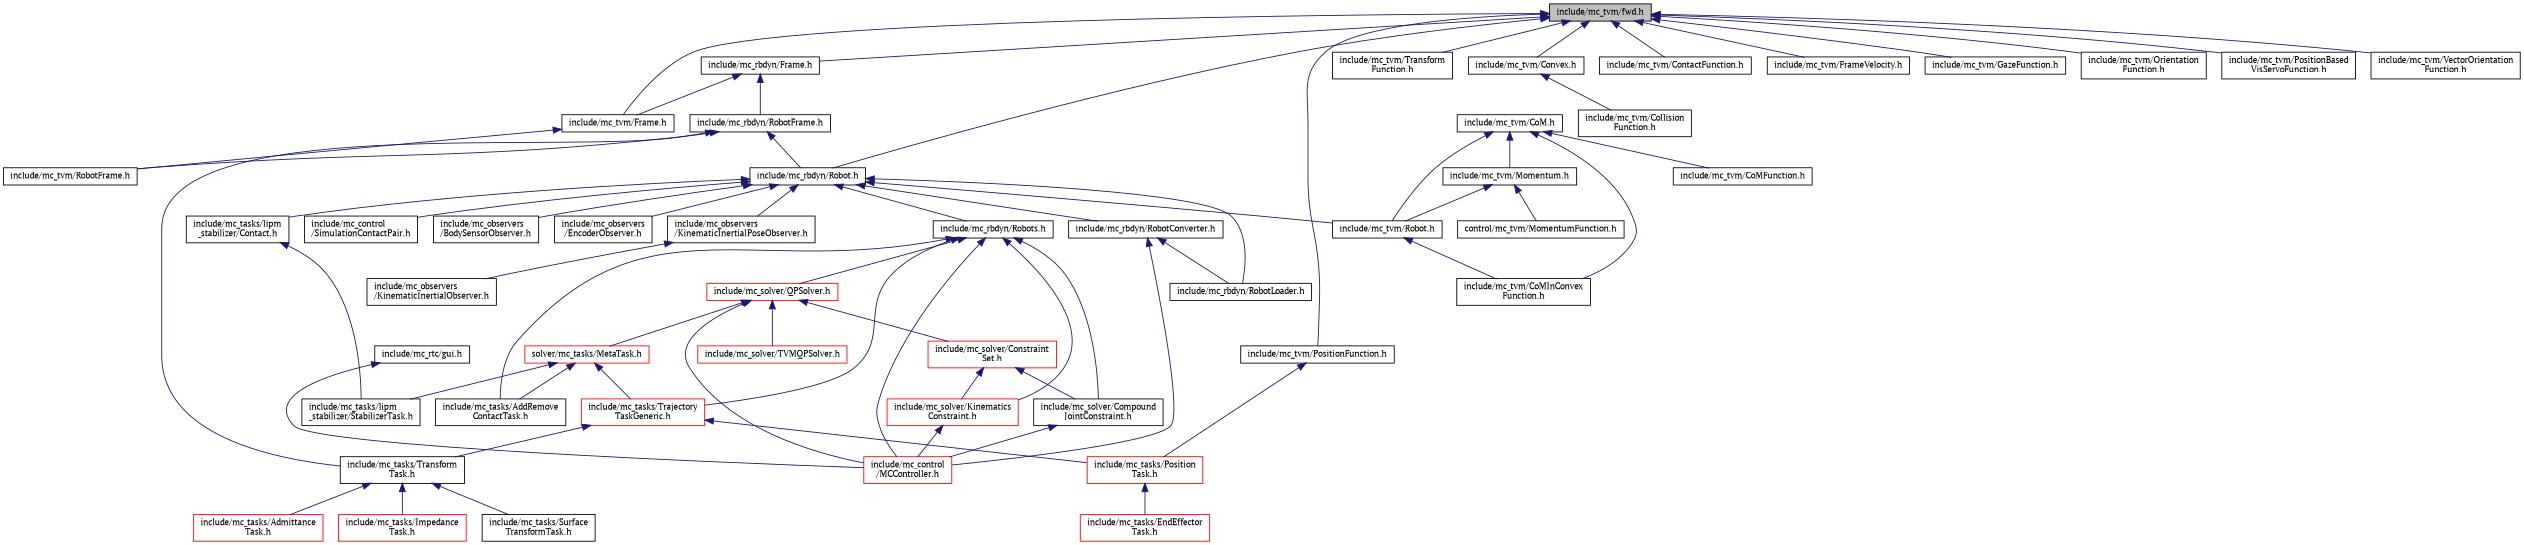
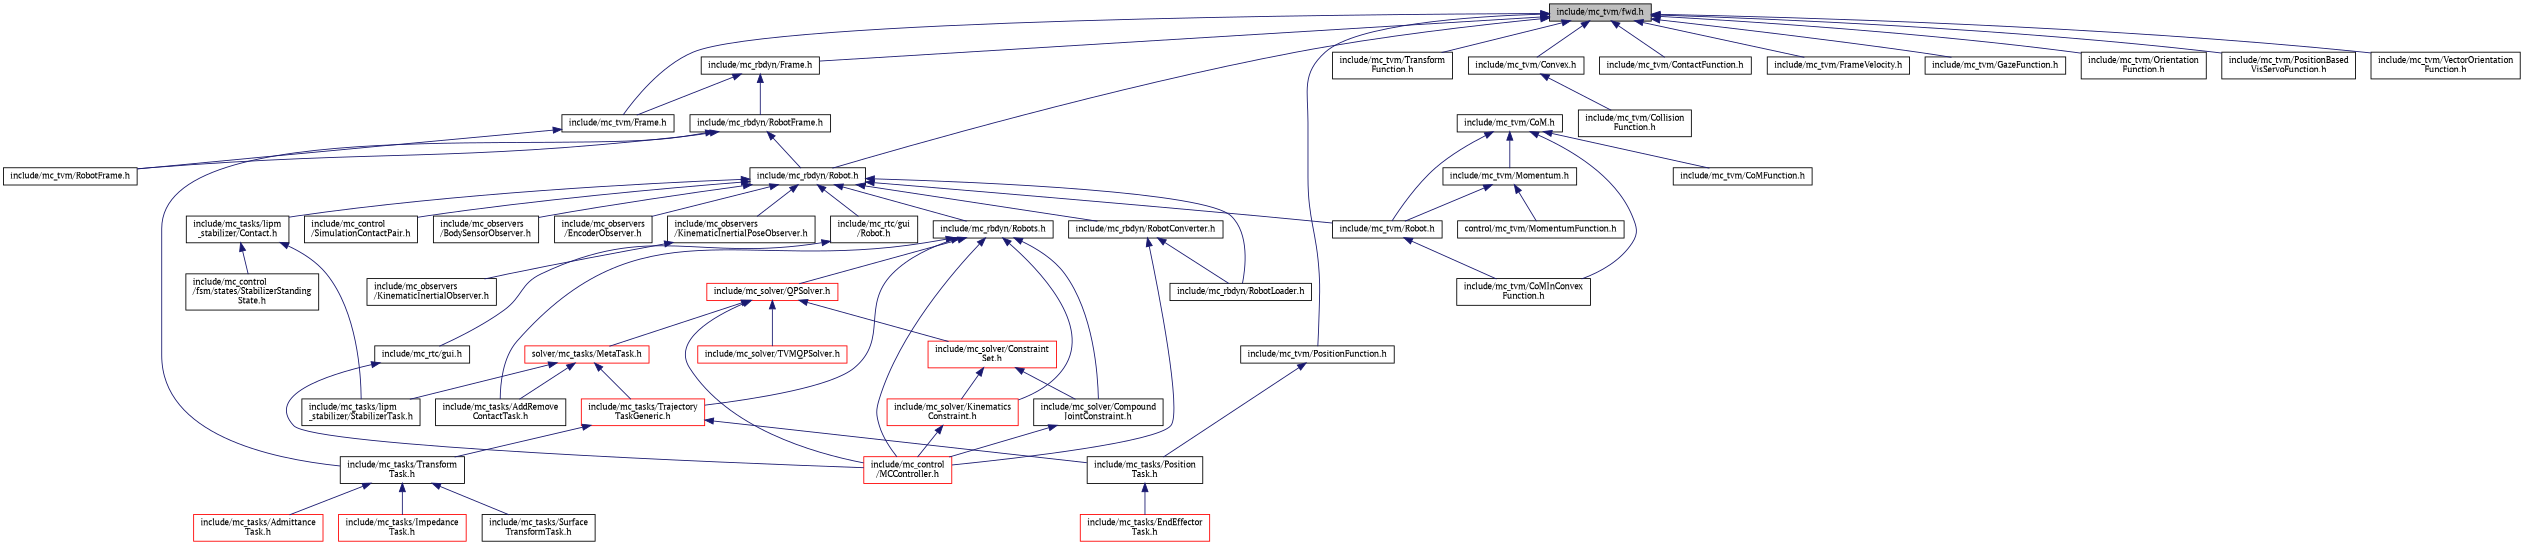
none -> (874, 229)
none -> (252, 292)
(1145, 470) -> (1145, 470)
